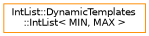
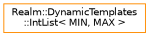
(75, 18) -> (75, 18)
